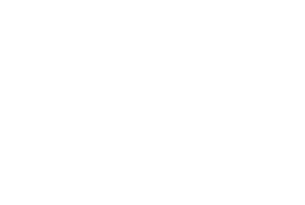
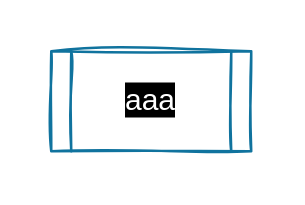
none -> (151, 101)
